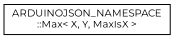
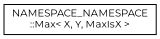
(87, 20) -> (80, 20)
